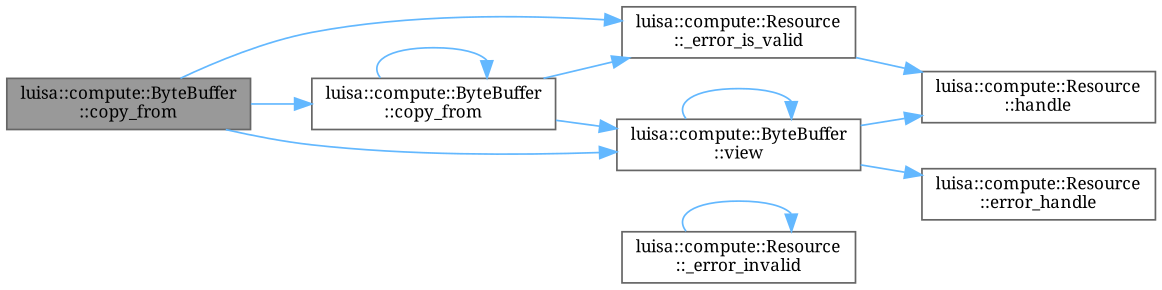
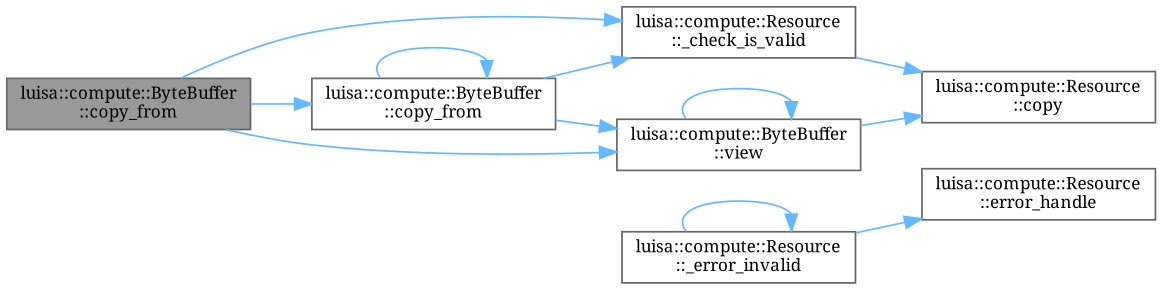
(739, 32) -> (739, 32)
(1039, 97) -> (1039, 97)
(883, 169) -> (880, 228)
